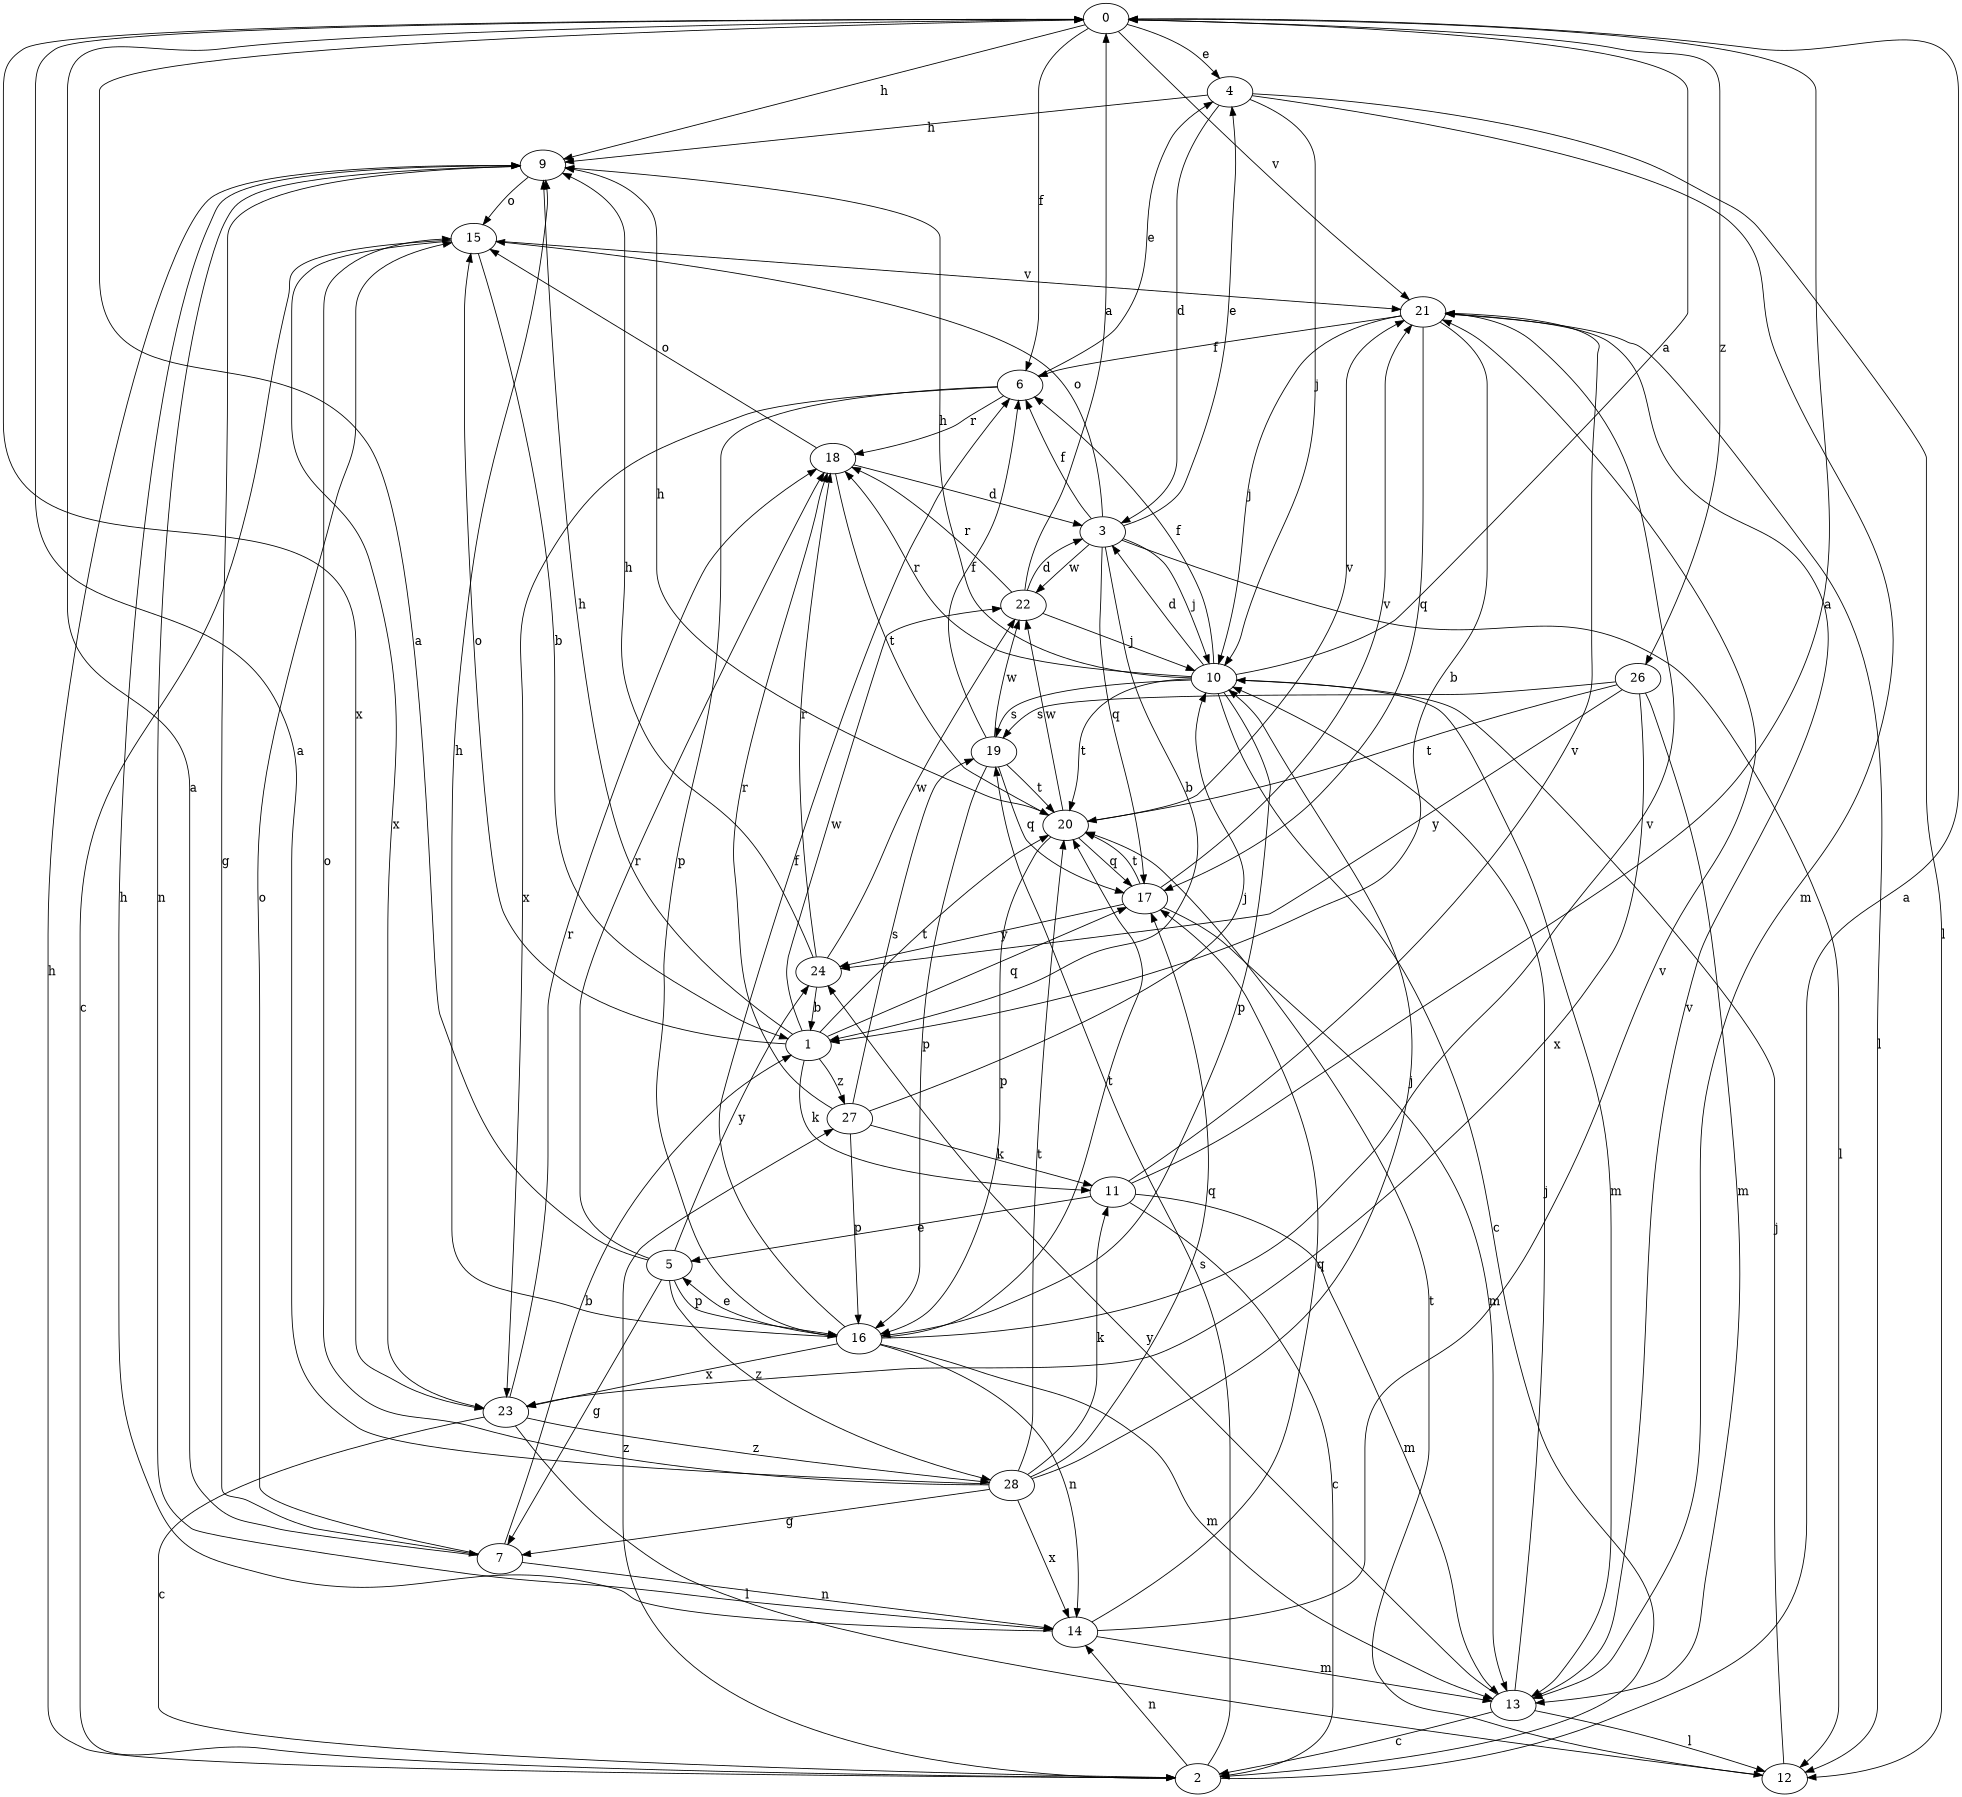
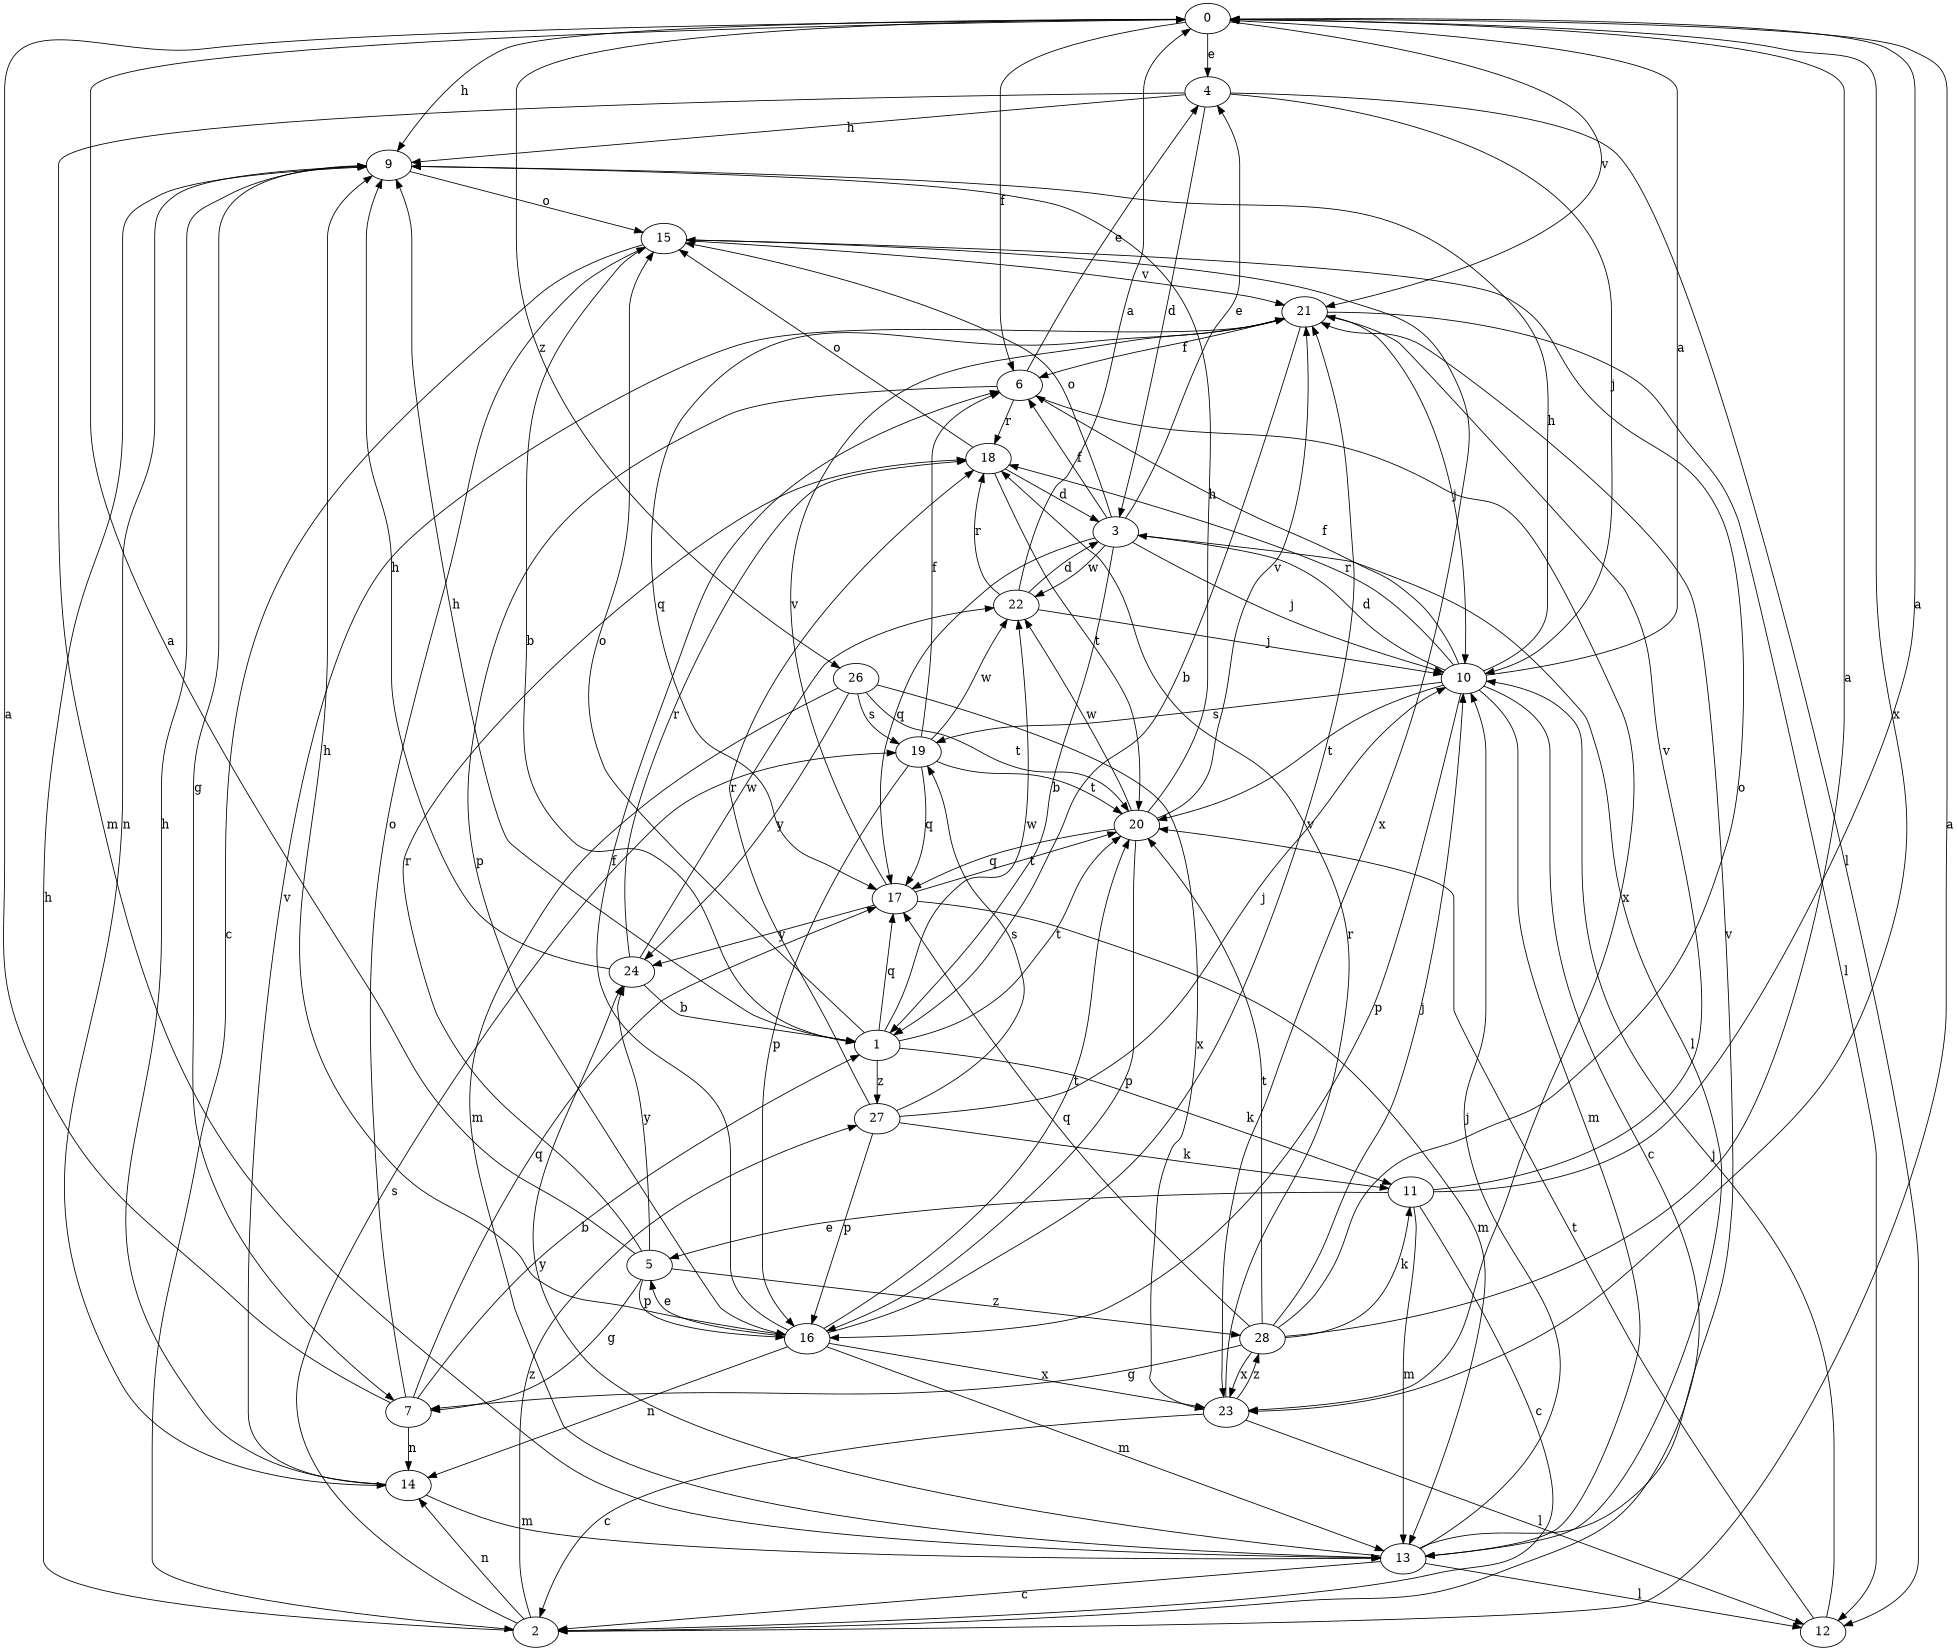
(1823, 912) -> (1645, 967)
(1313, 1290) -> (589, 1078)
(1042, 1555) -> (1240, 1370)
